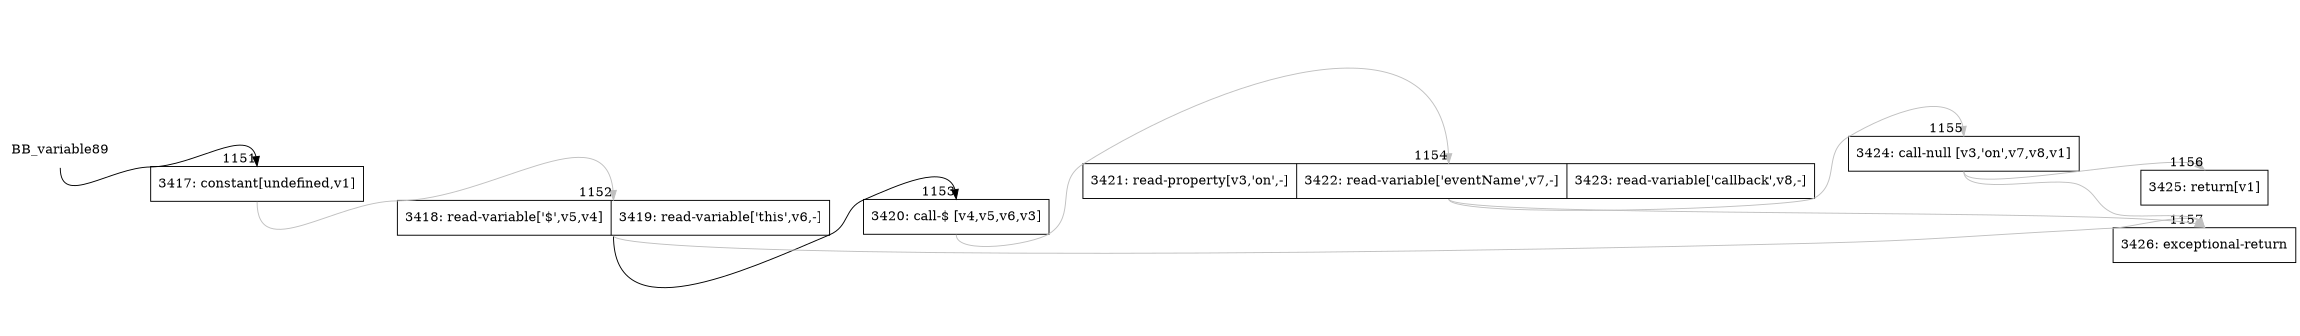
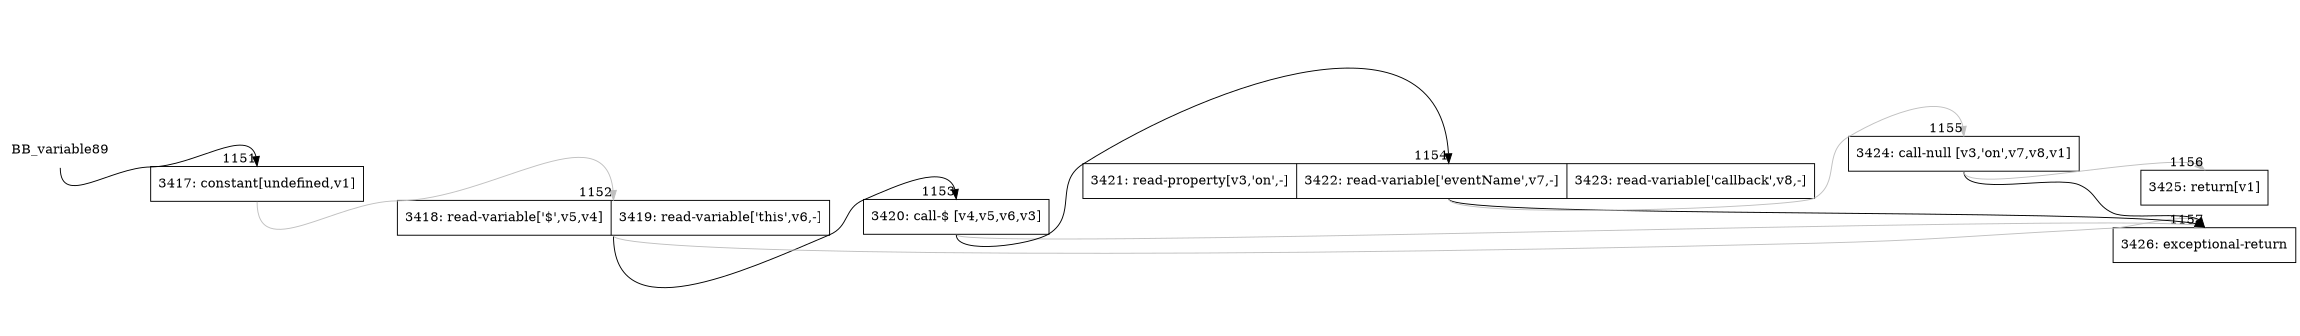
(1195, 106) -> (1195, 106)
(2084, 187) -> (2084, 187)
(1822, 213) -> (1822, 213)
none -> (1576, 231)
